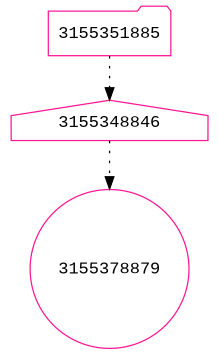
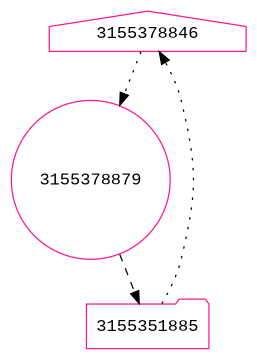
(110, 123) -> (148, 33)
none -> (127, 273)
